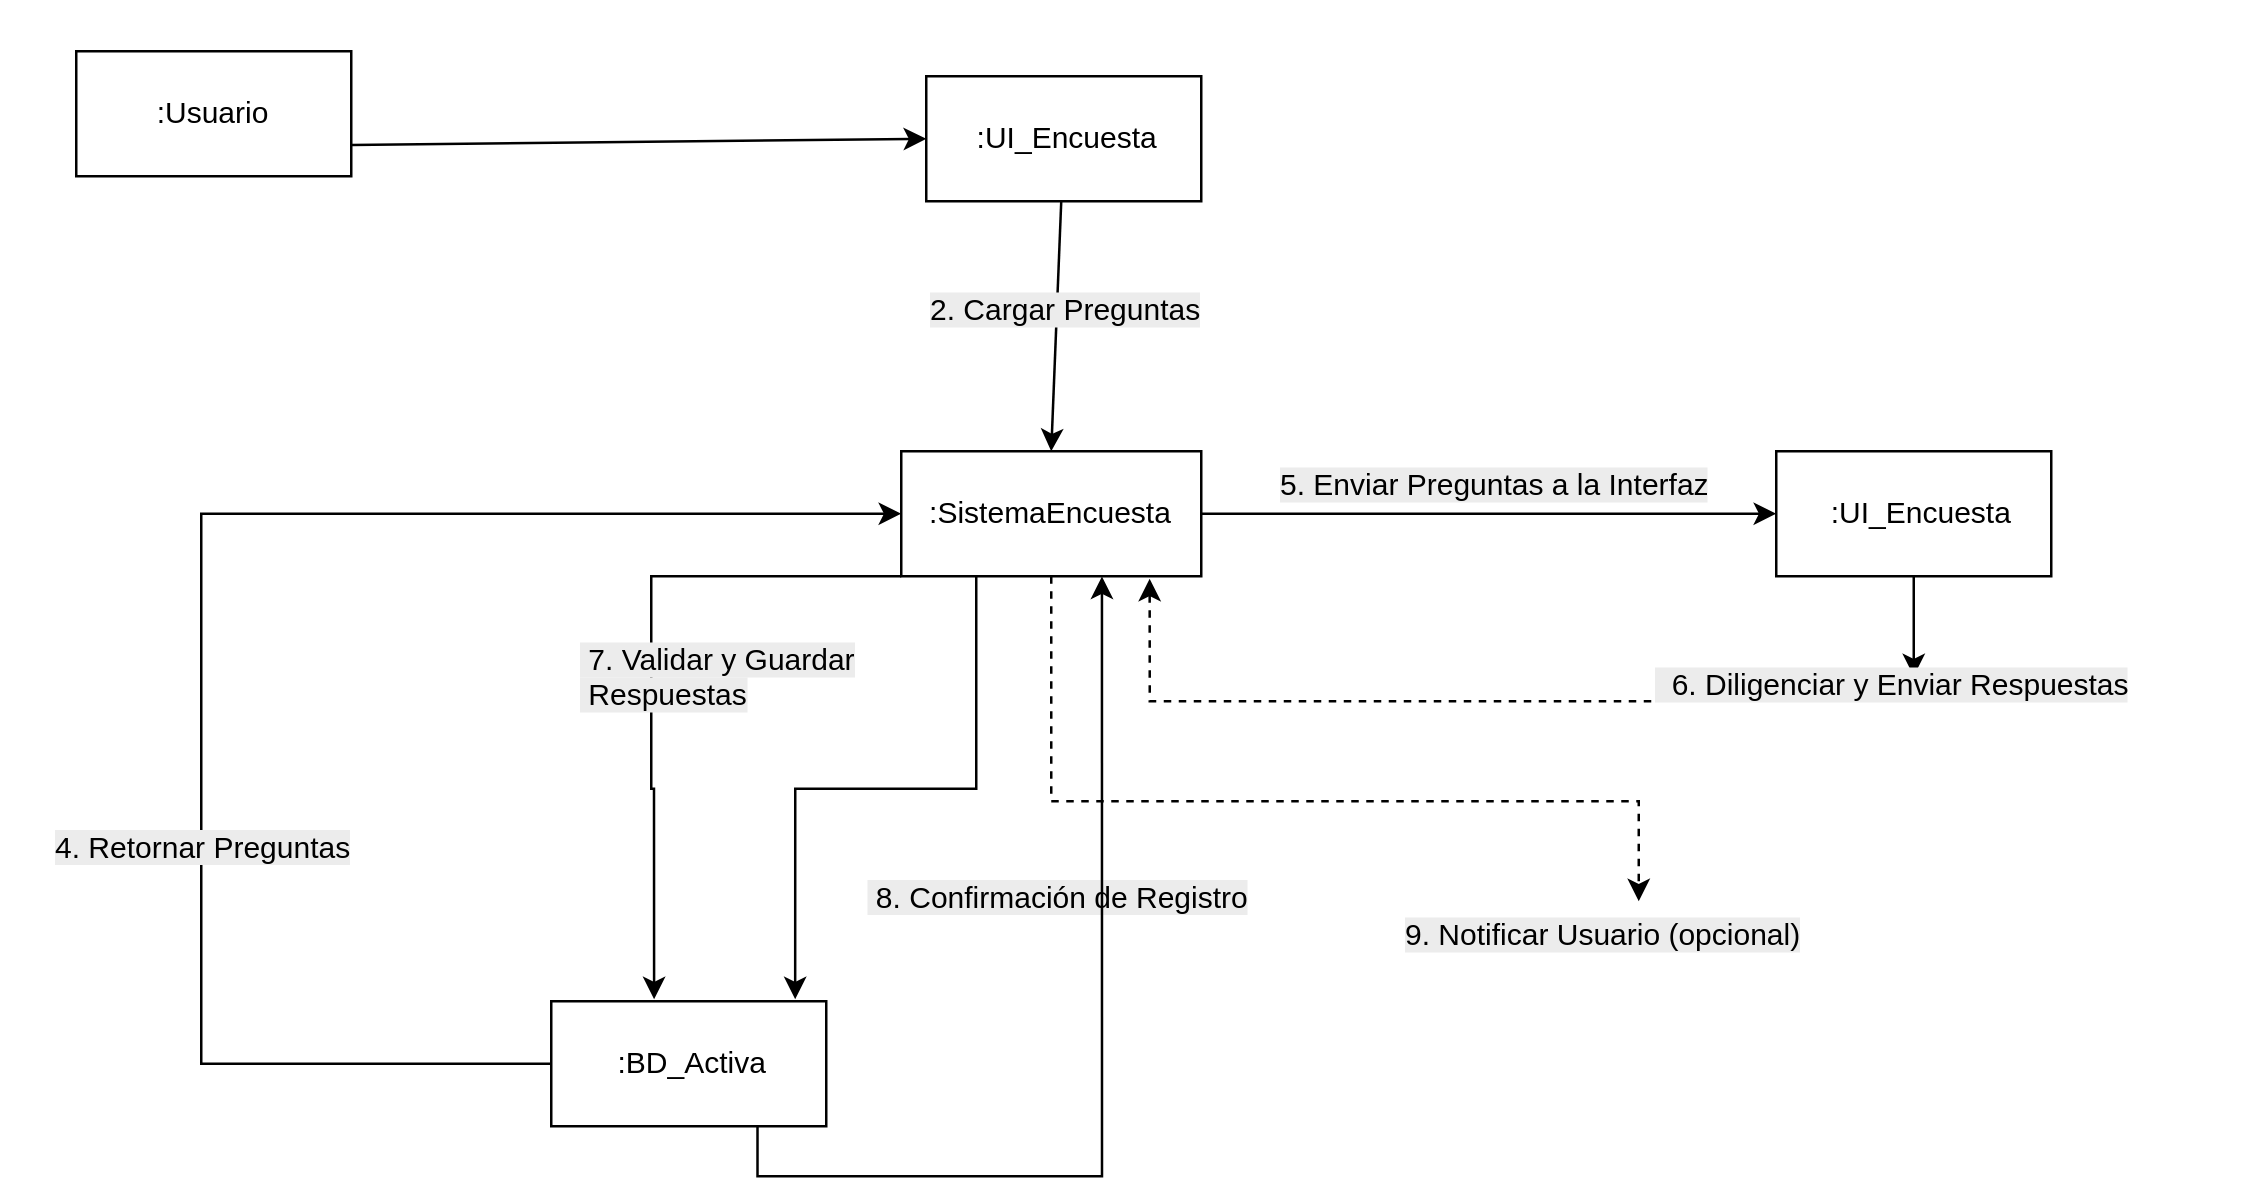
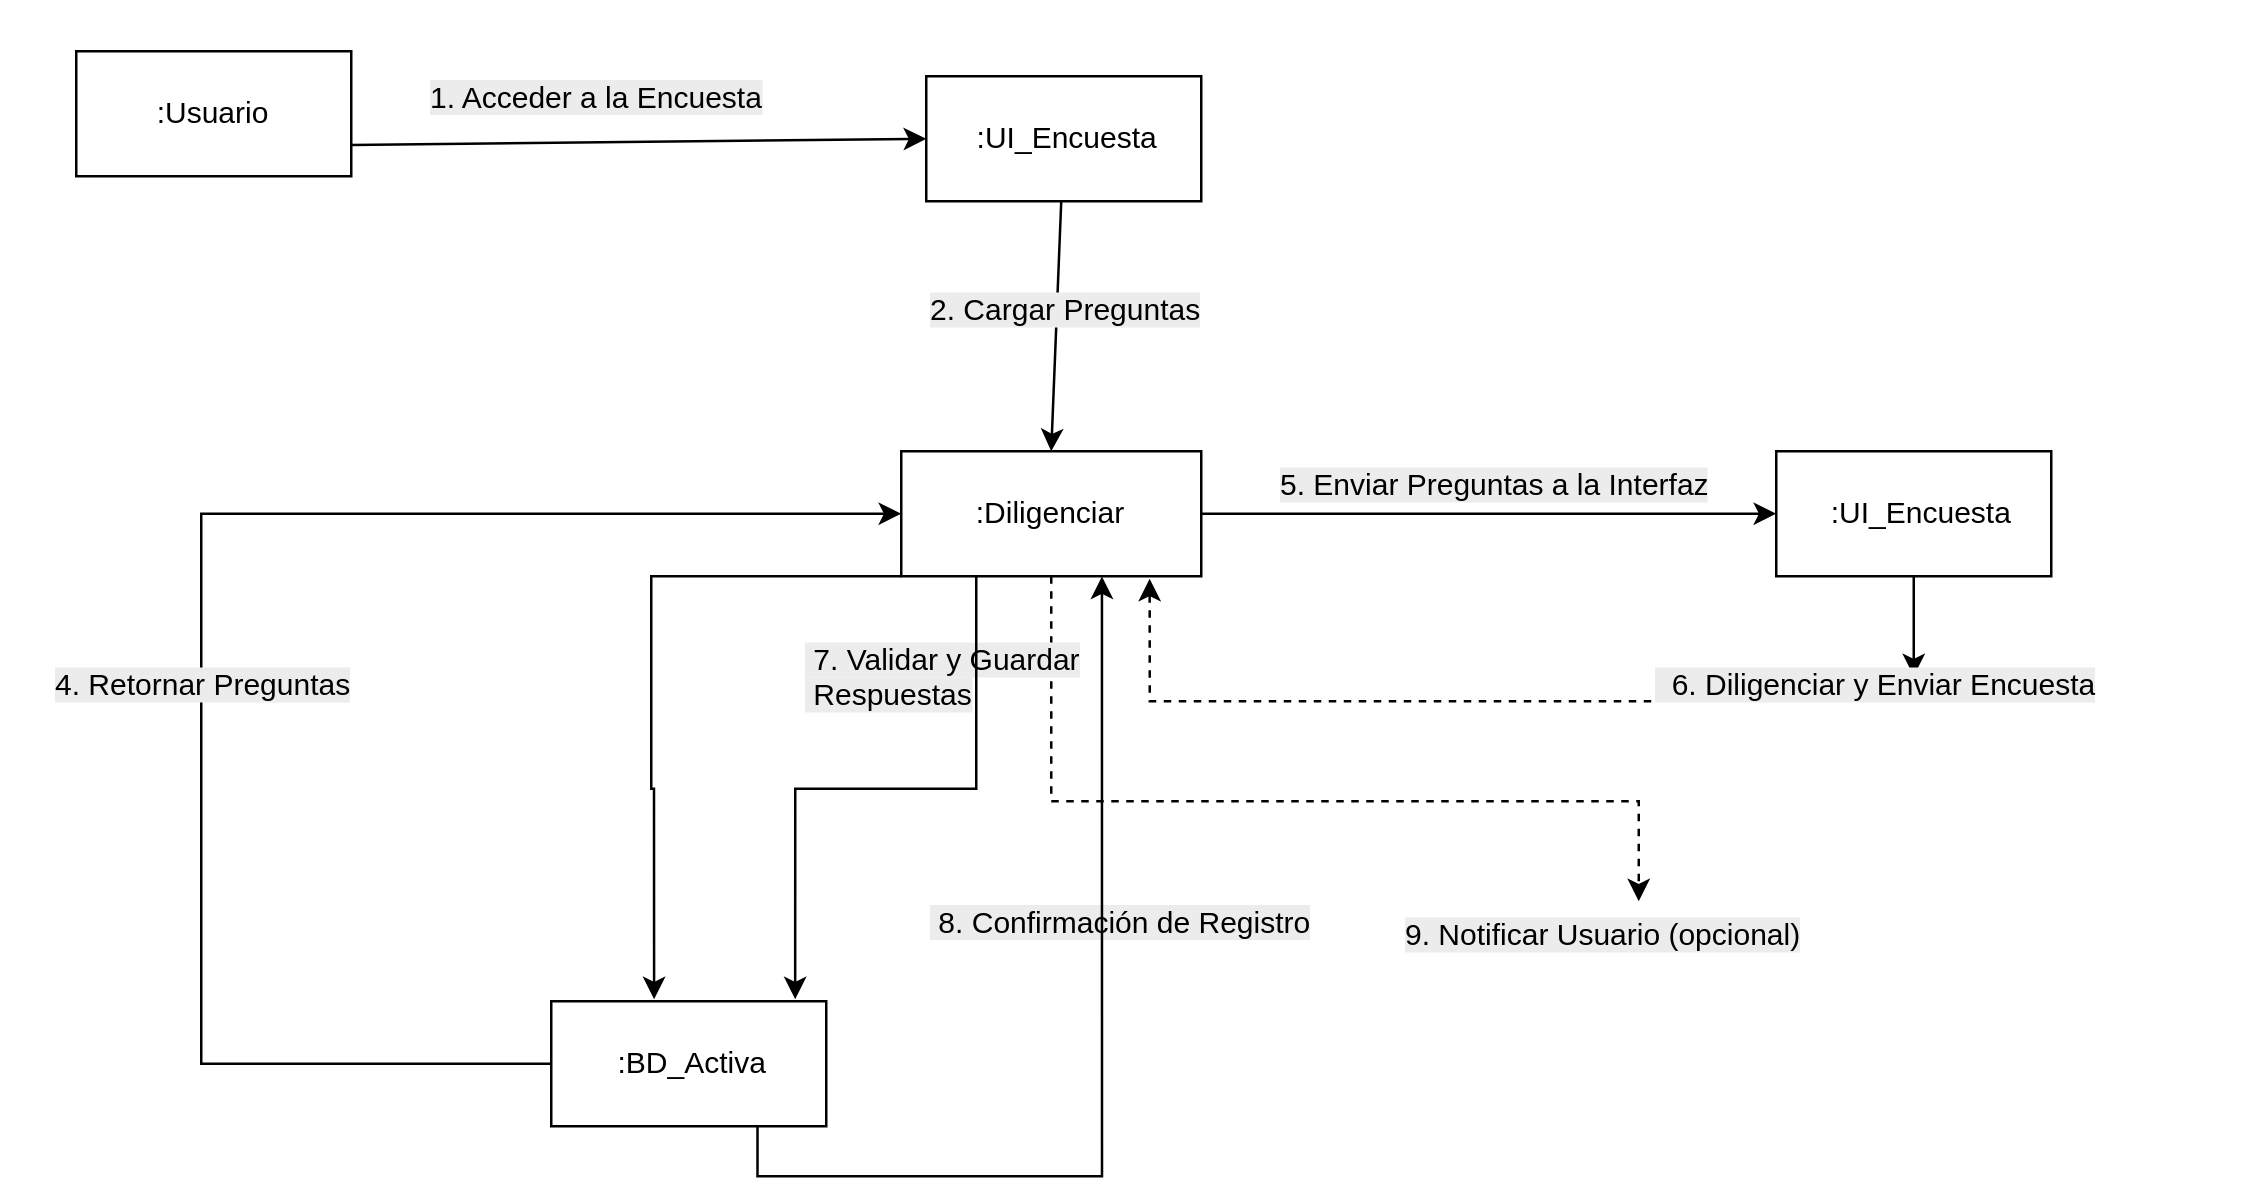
none -> (639, 114)
(1051, 514) -> (1051, 514)
(839, 676) -> (1064, 676)
(1903, 687) -> (1886, 687)
(239, 864) -> (239, 701)
(1101, 913) -> (1164, 938)
